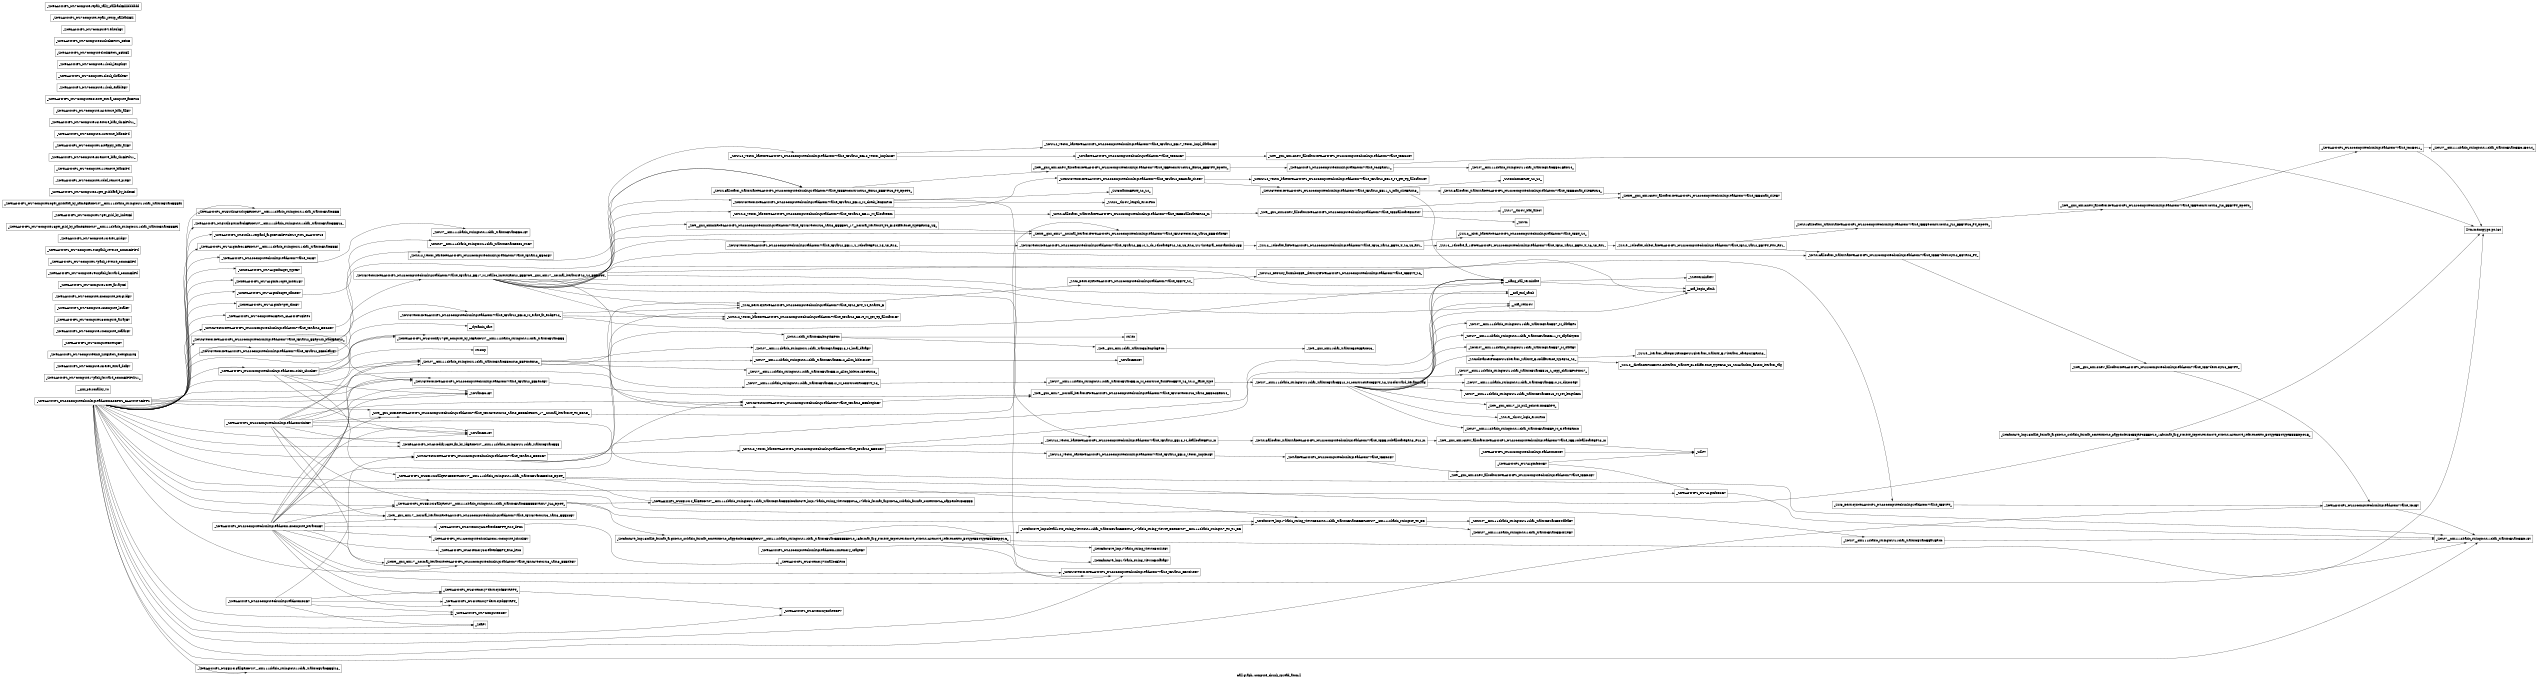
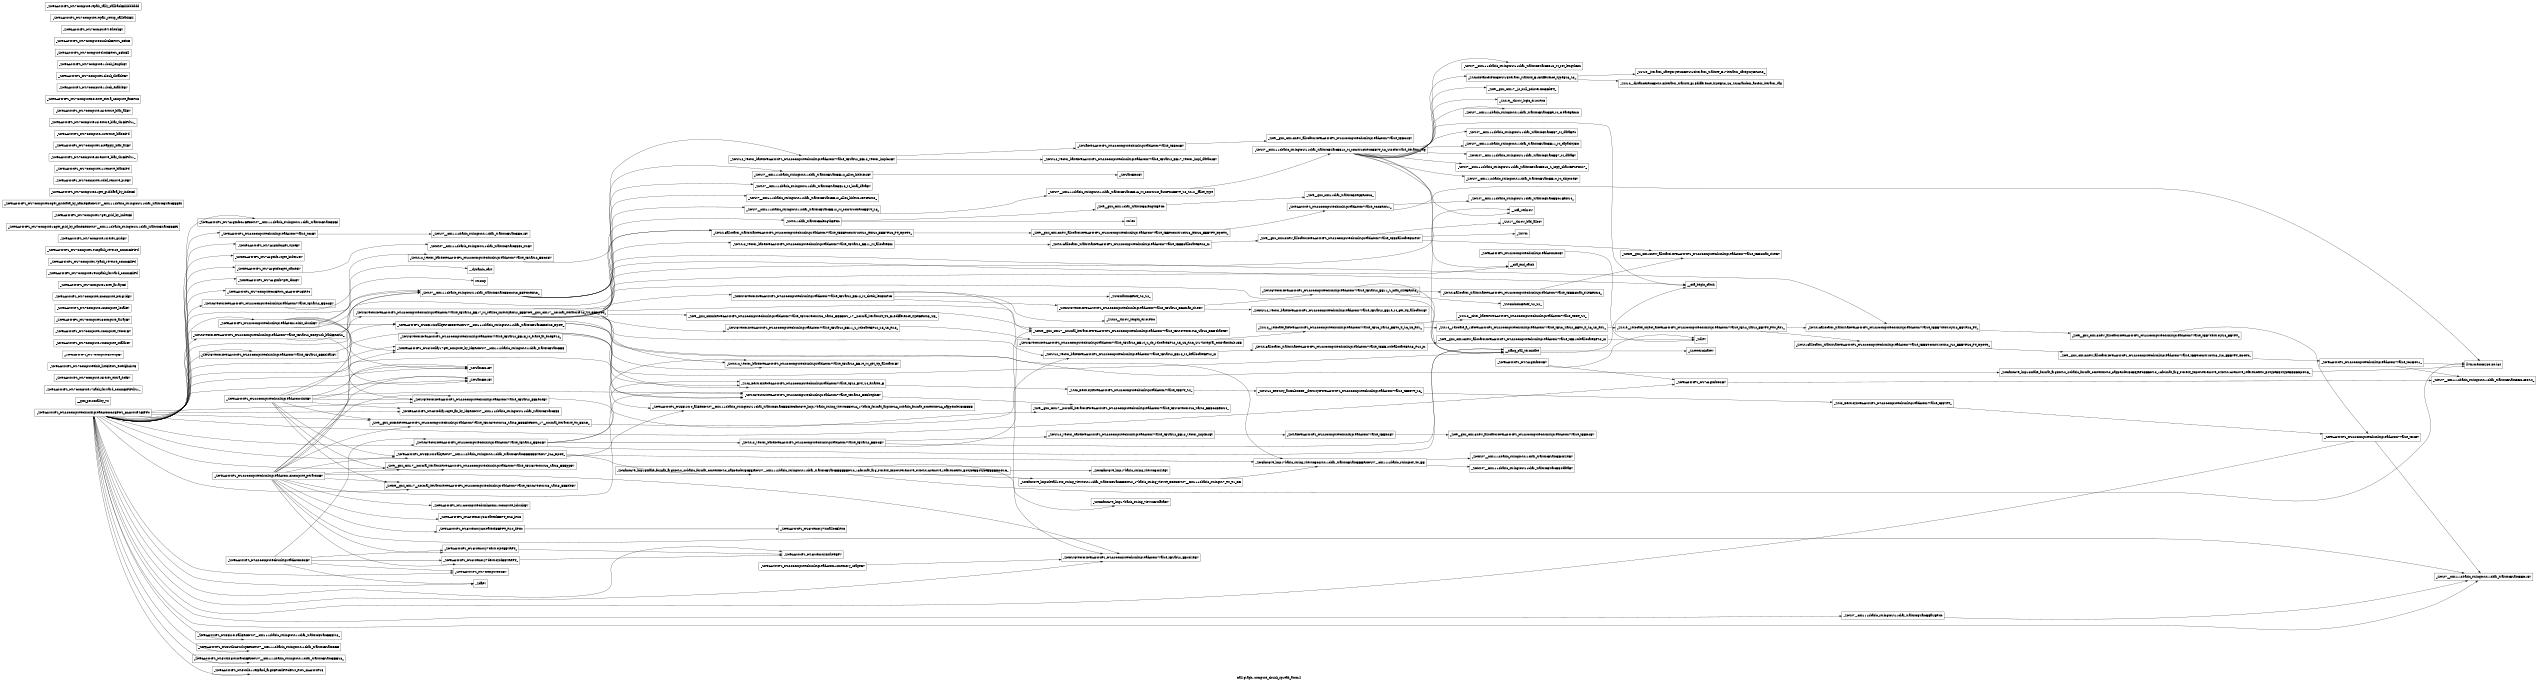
none -> (93, 332)
(1374, 481) -> none
(2076, 530) -> (2078, 381)
none -> (649, 552)
